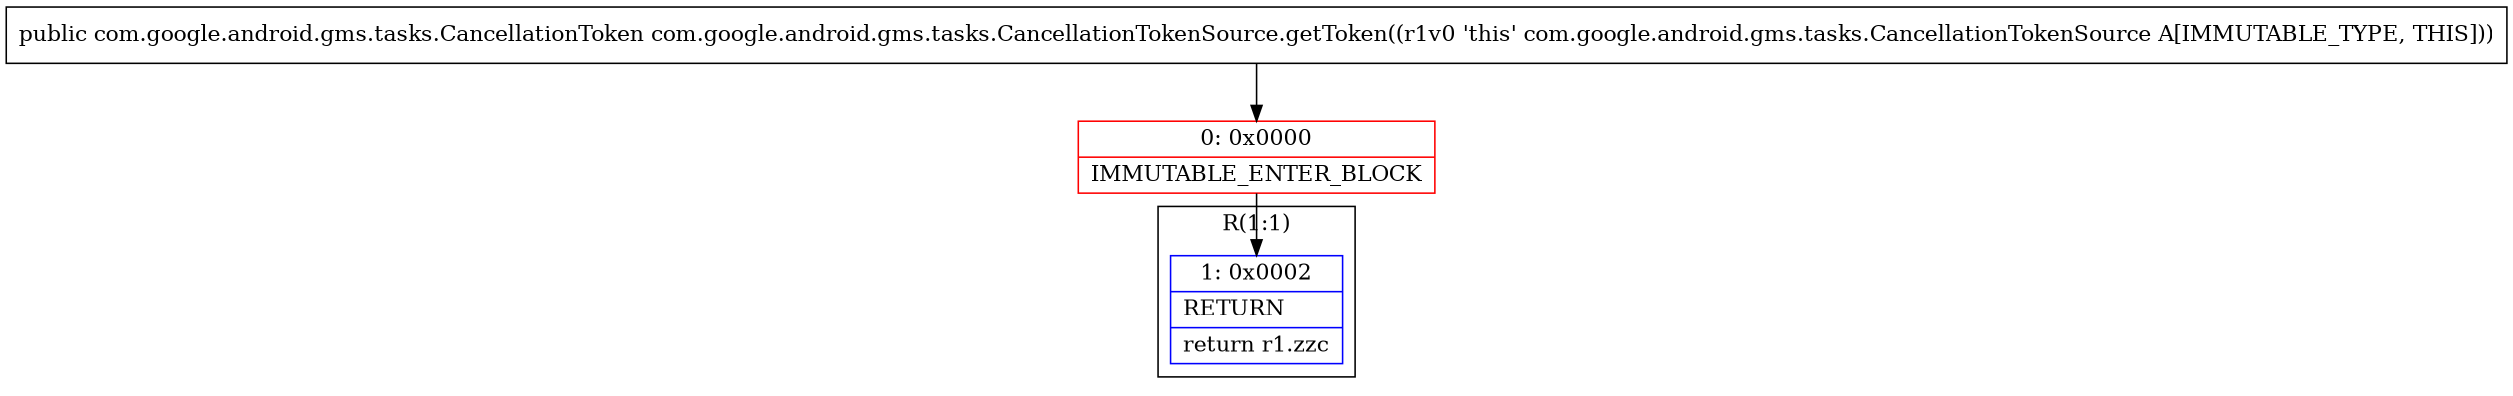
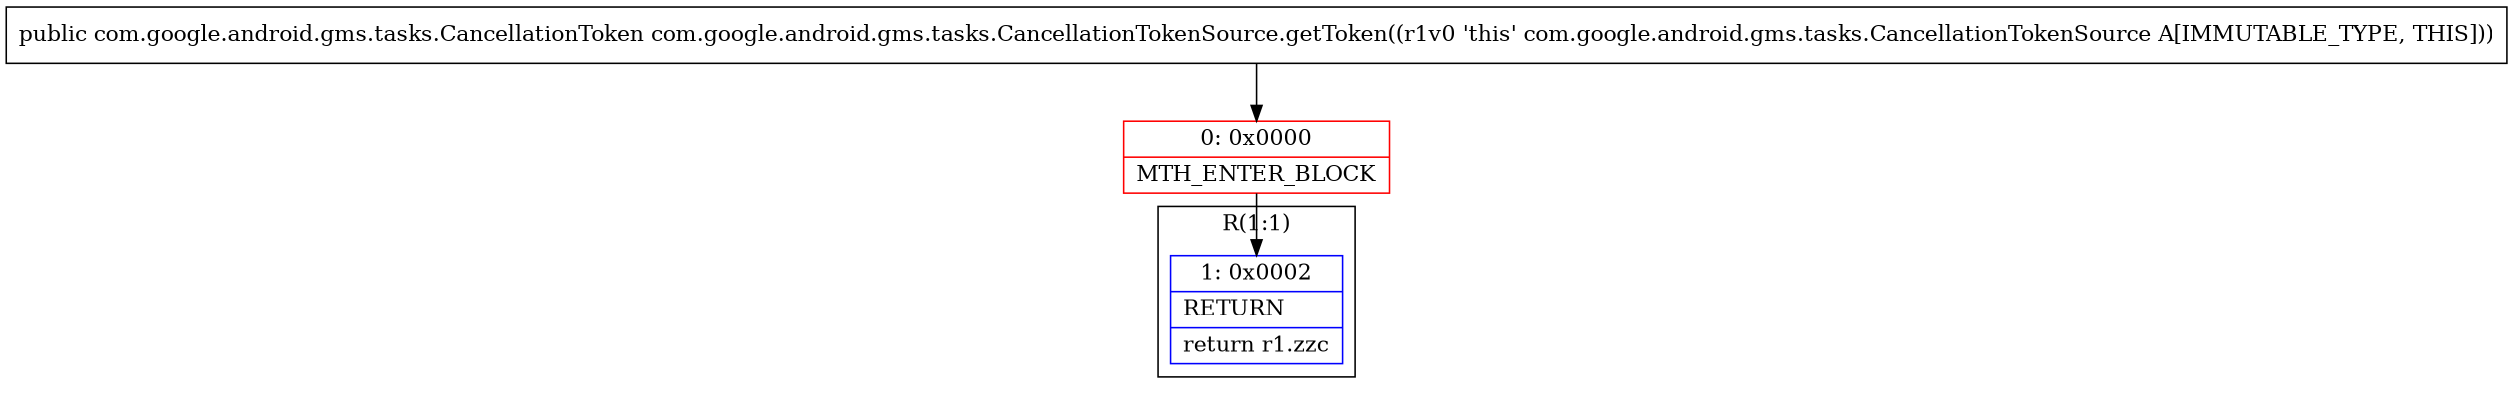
(1257, 174) -> (1257, 174)
